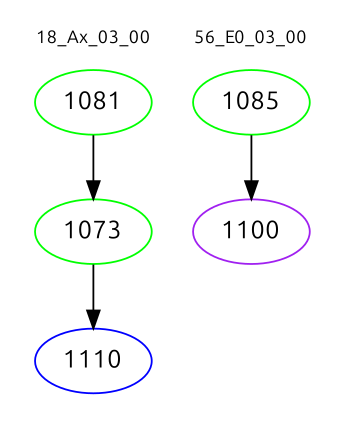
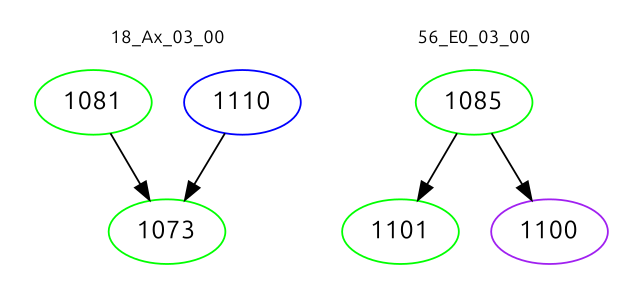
none -> (400, 232)
(93, 288) -> (210, 159)
